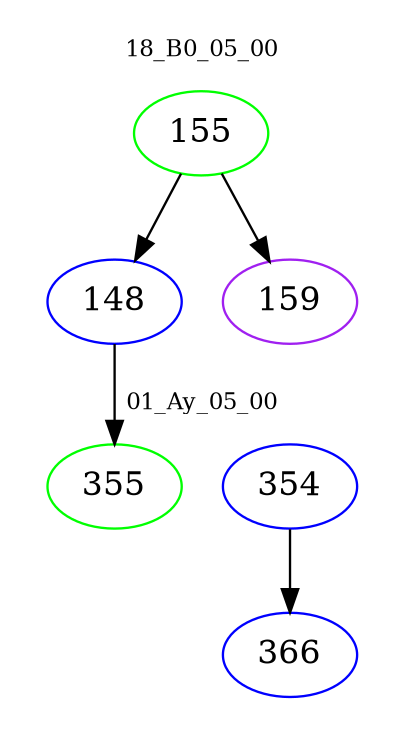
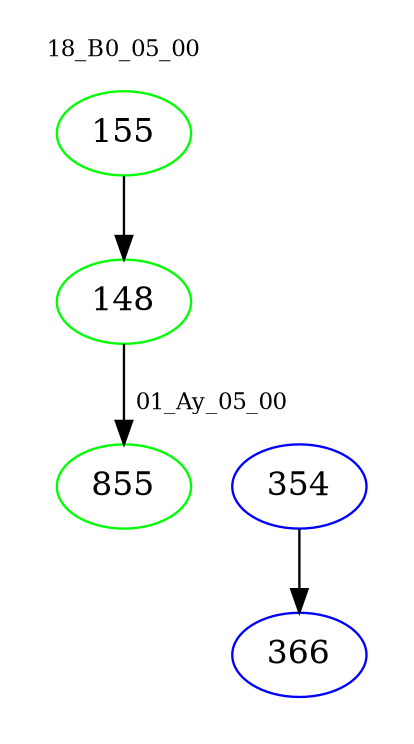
(115, 302) -> (124, 302)
(290, 302) -> none
(115, 486) -> (124, 486)
